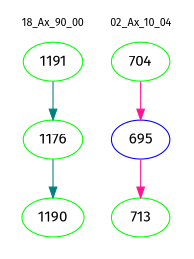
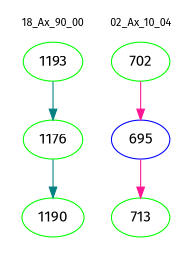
(53, 62) -> (53, 62)
(141, 62) -> (141, 62)
